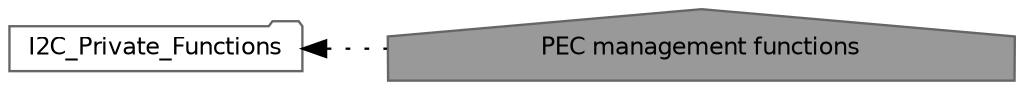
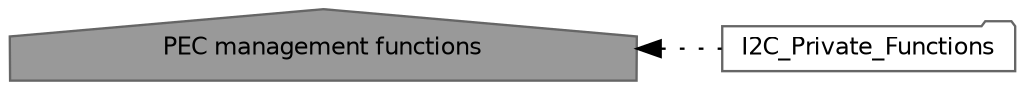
(357, 49) -> (691, 49)
